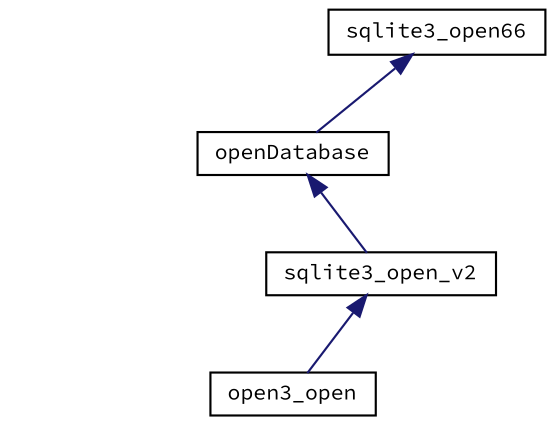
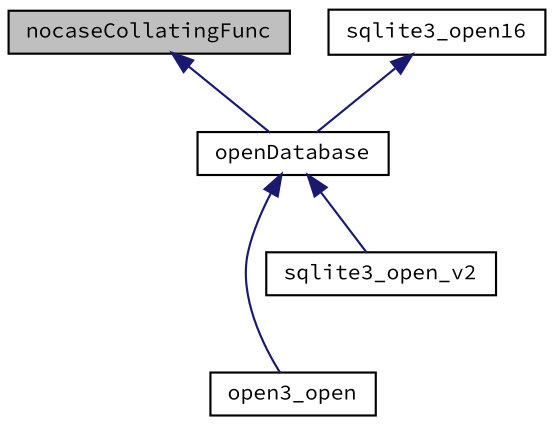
none -> (149, 32)
(437, 32) -> (437, 32)
(330, 343) -> (247, 284)
